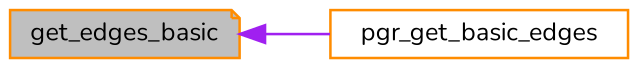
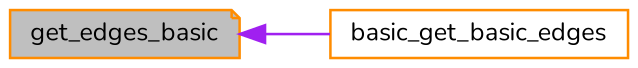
(479, 34) -> (479, 34)
